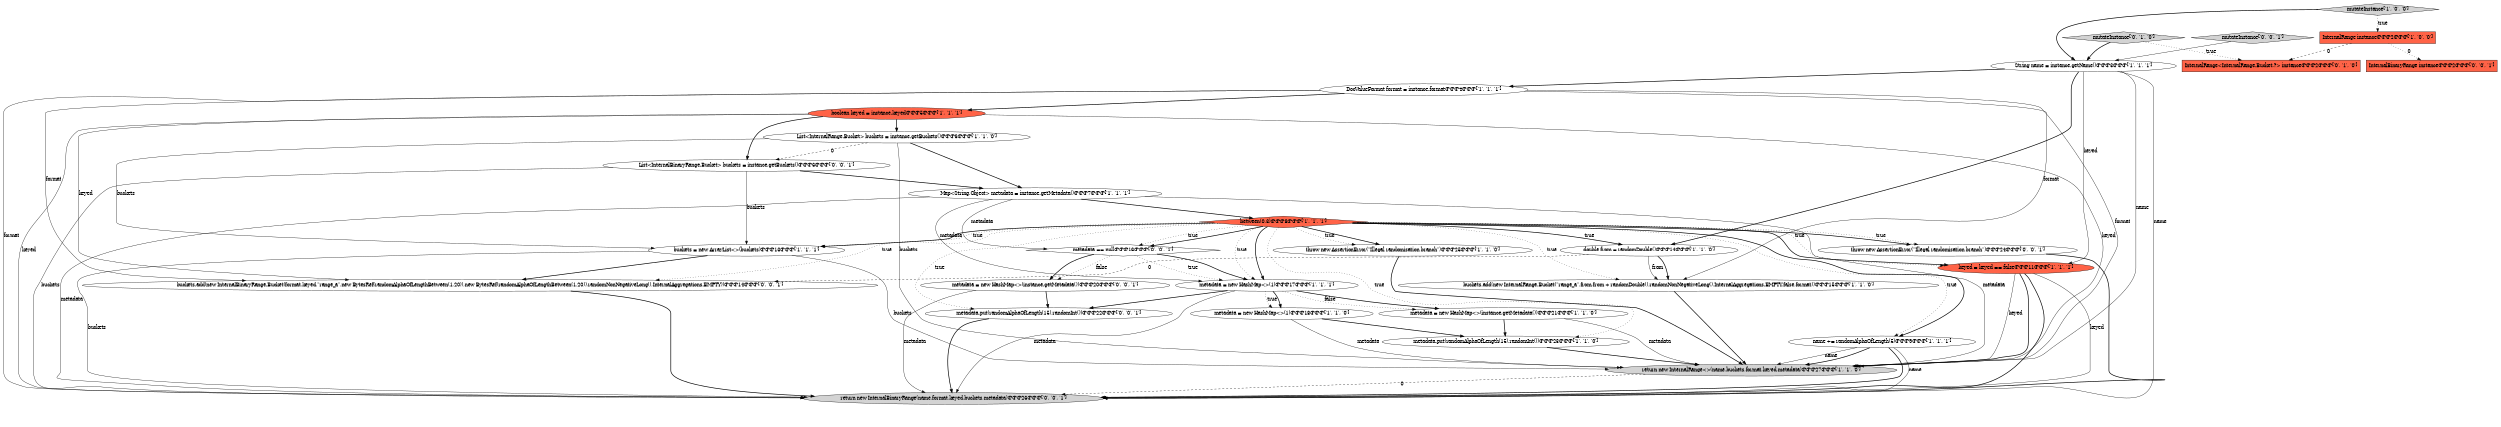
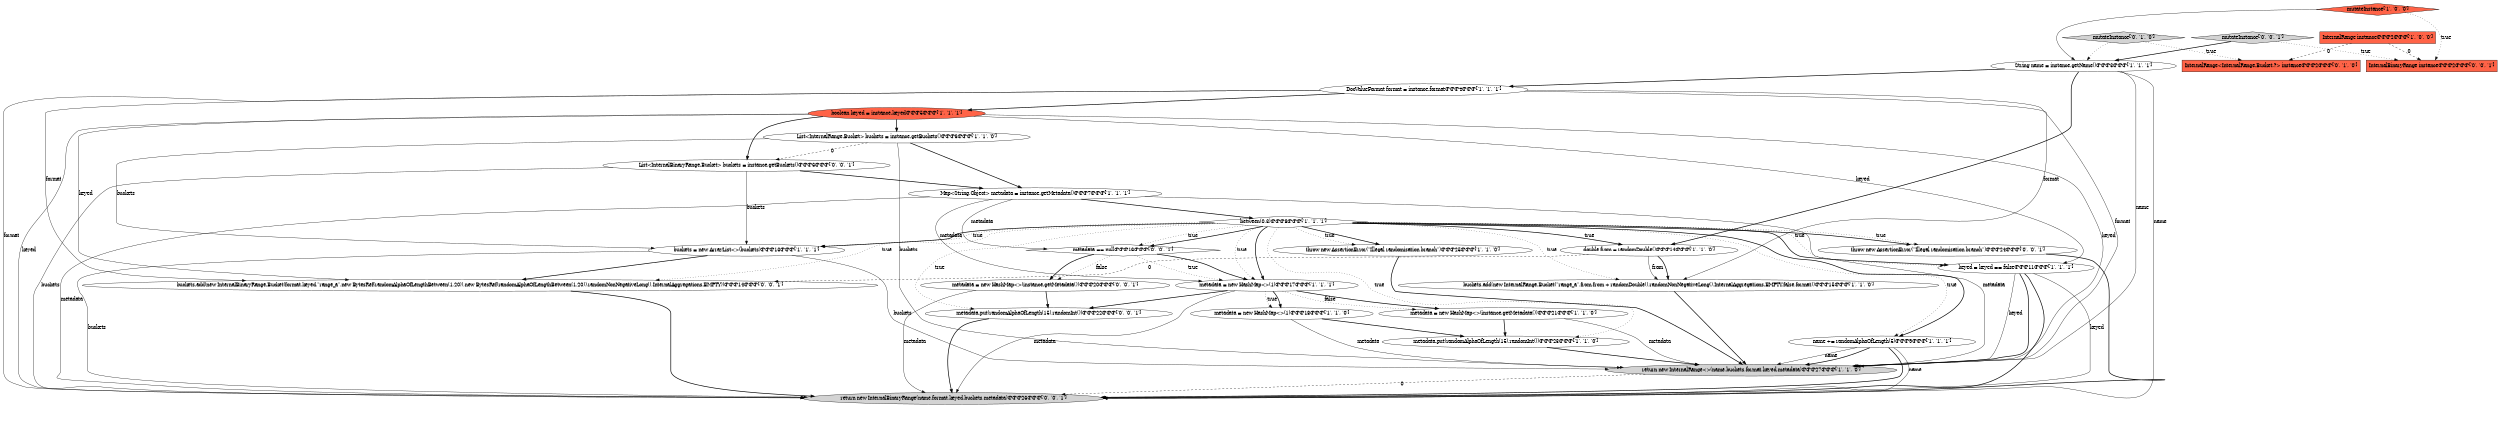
(2378, 9) -> (2378, 9)
(2171, 14) -> (2171, 14)
(2378, 22) -> (2434, 27)
(2099, 48) -> (2099, 48)
none -> (2335, 50)
(2175, 51) -> (2175, 51)
(2403, 51) -> (2403, 51)
(2084, 172) -> (1547, 149)
(1283, 222) -> (1283, 222)
(2016, 268) -> (2016, 268)
